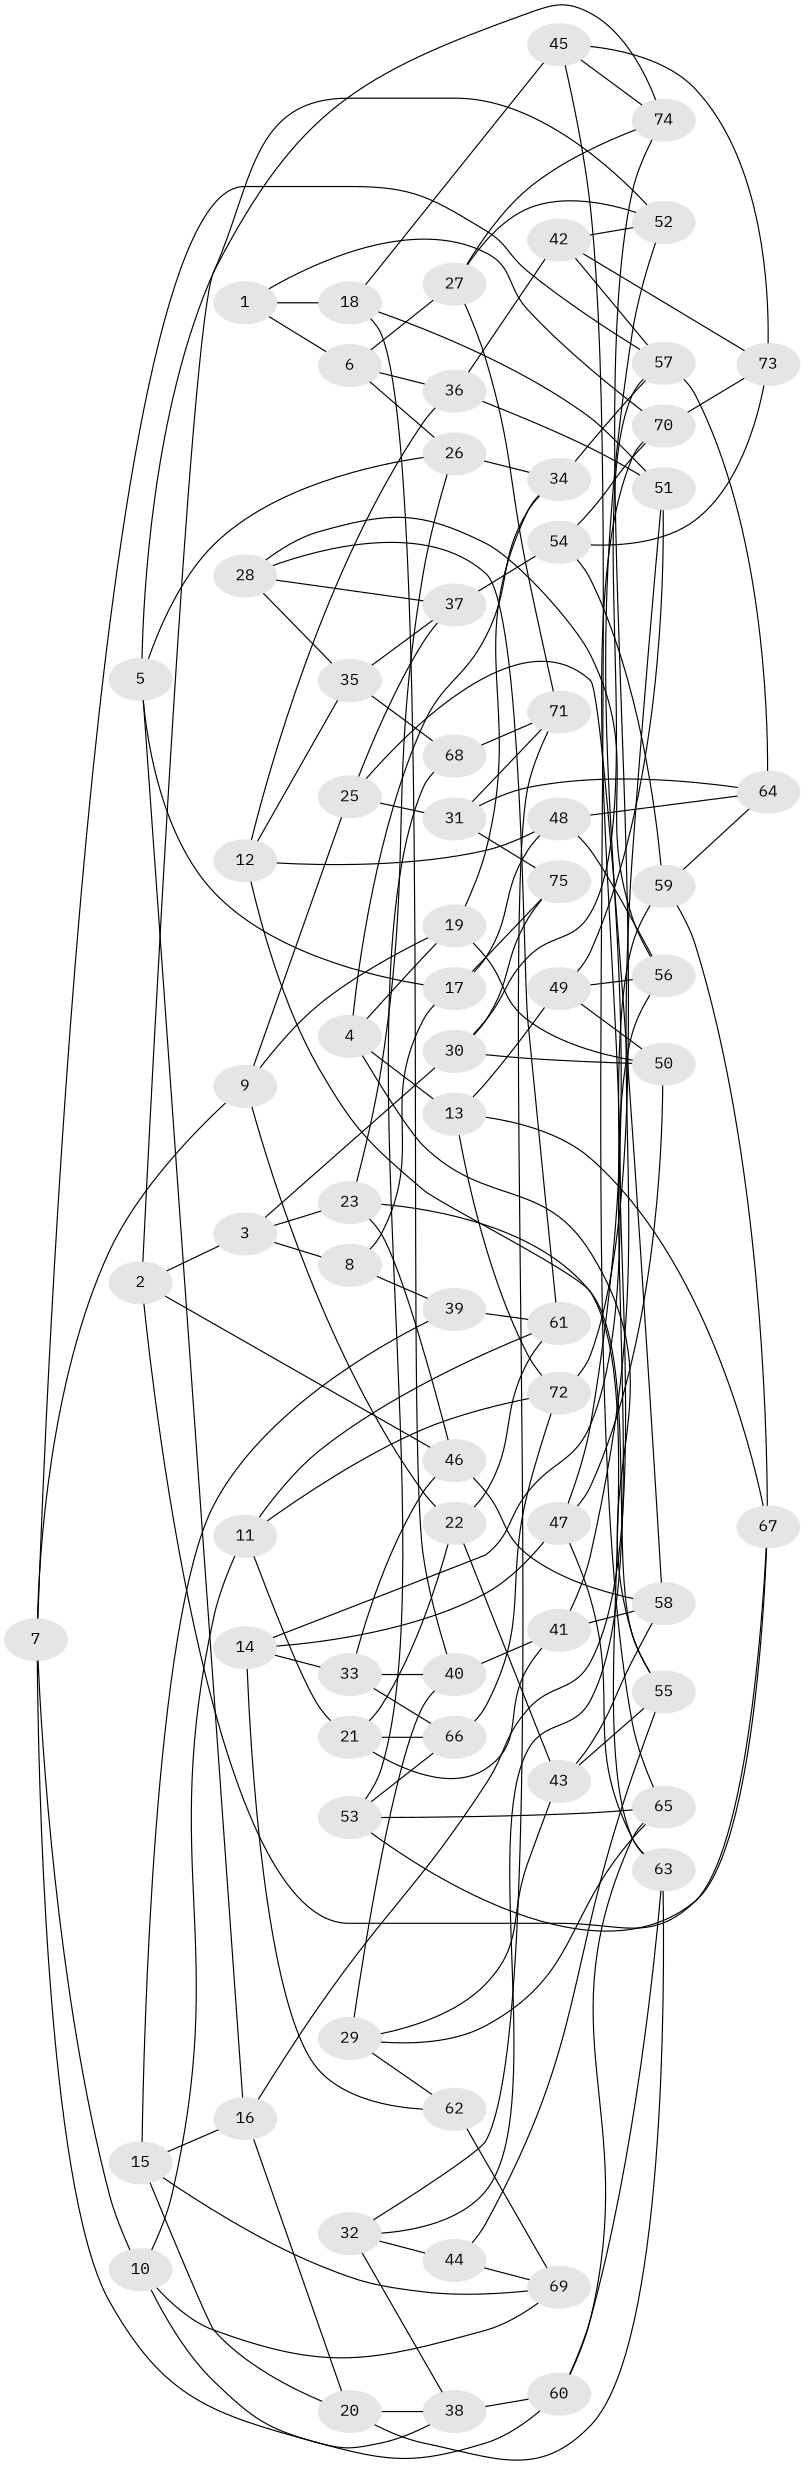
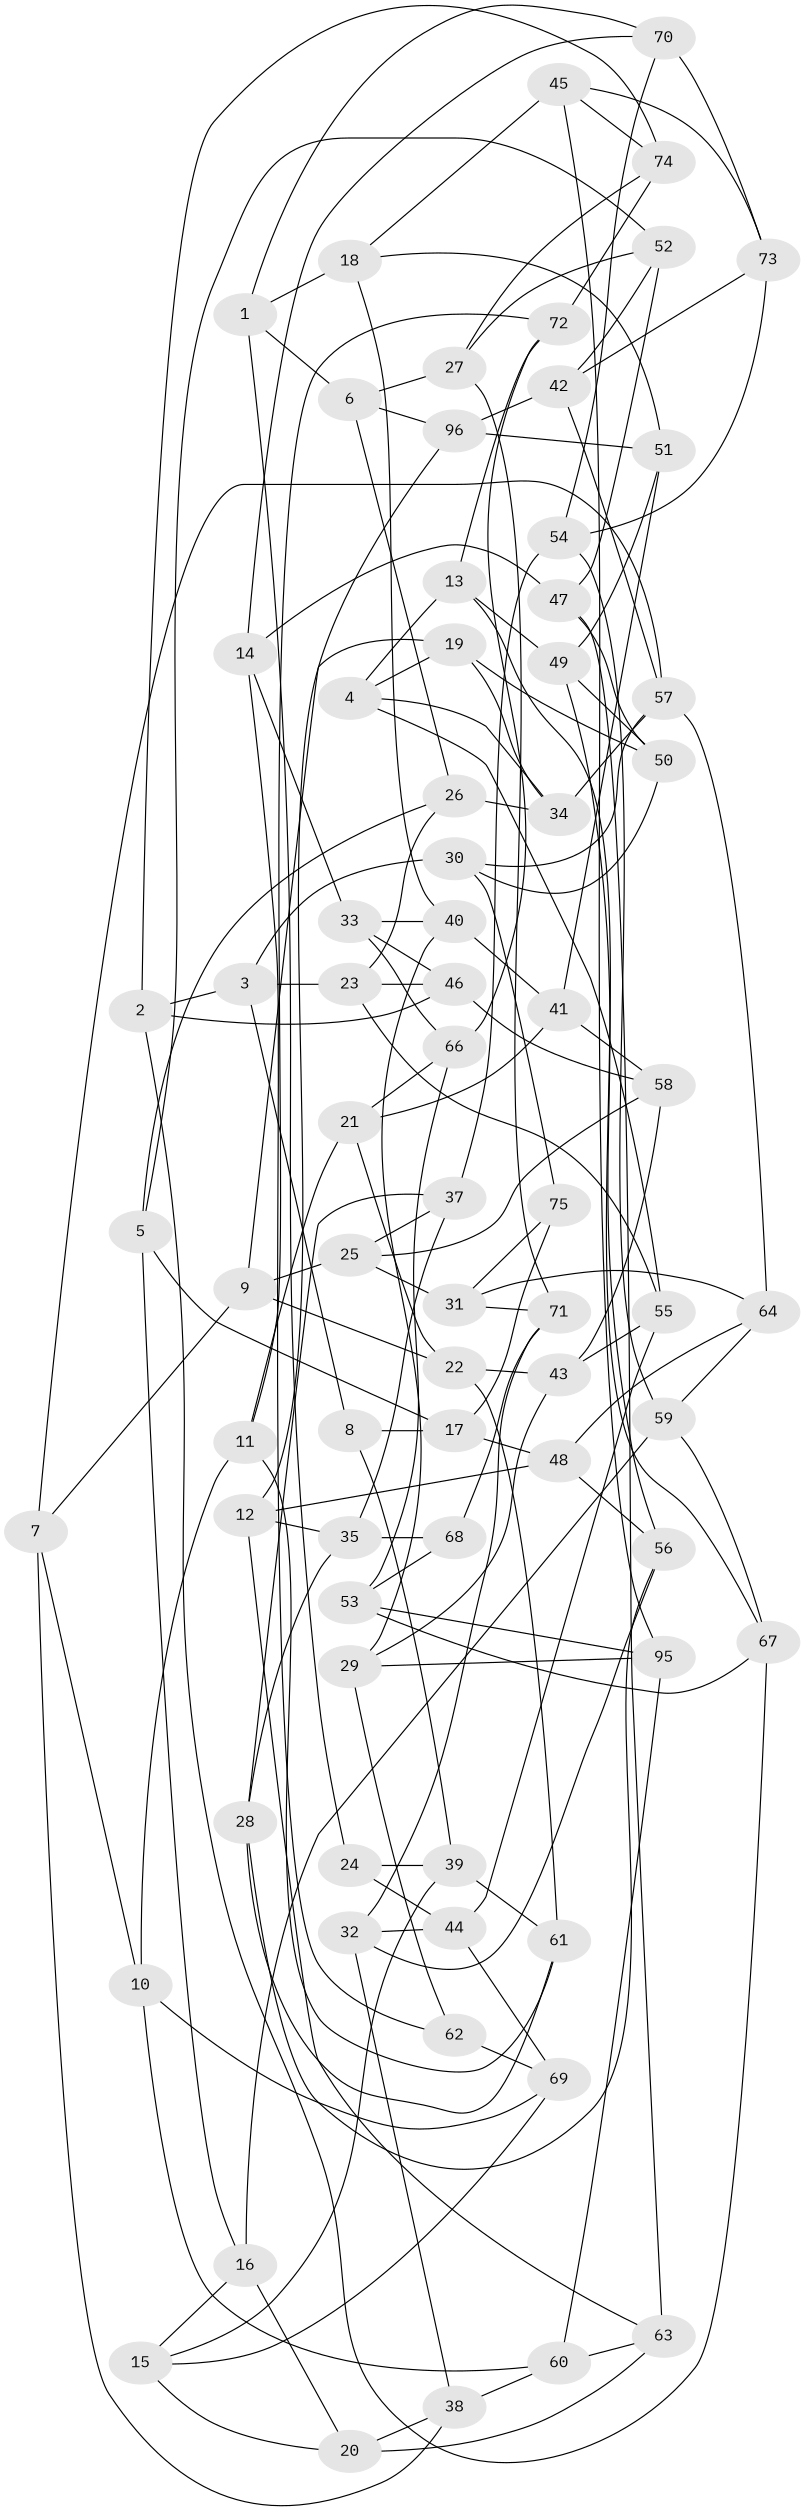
(455, 391) -> (455, 431)
(664, 1807) -> (664, 1657)
none -> (350, 1866)
